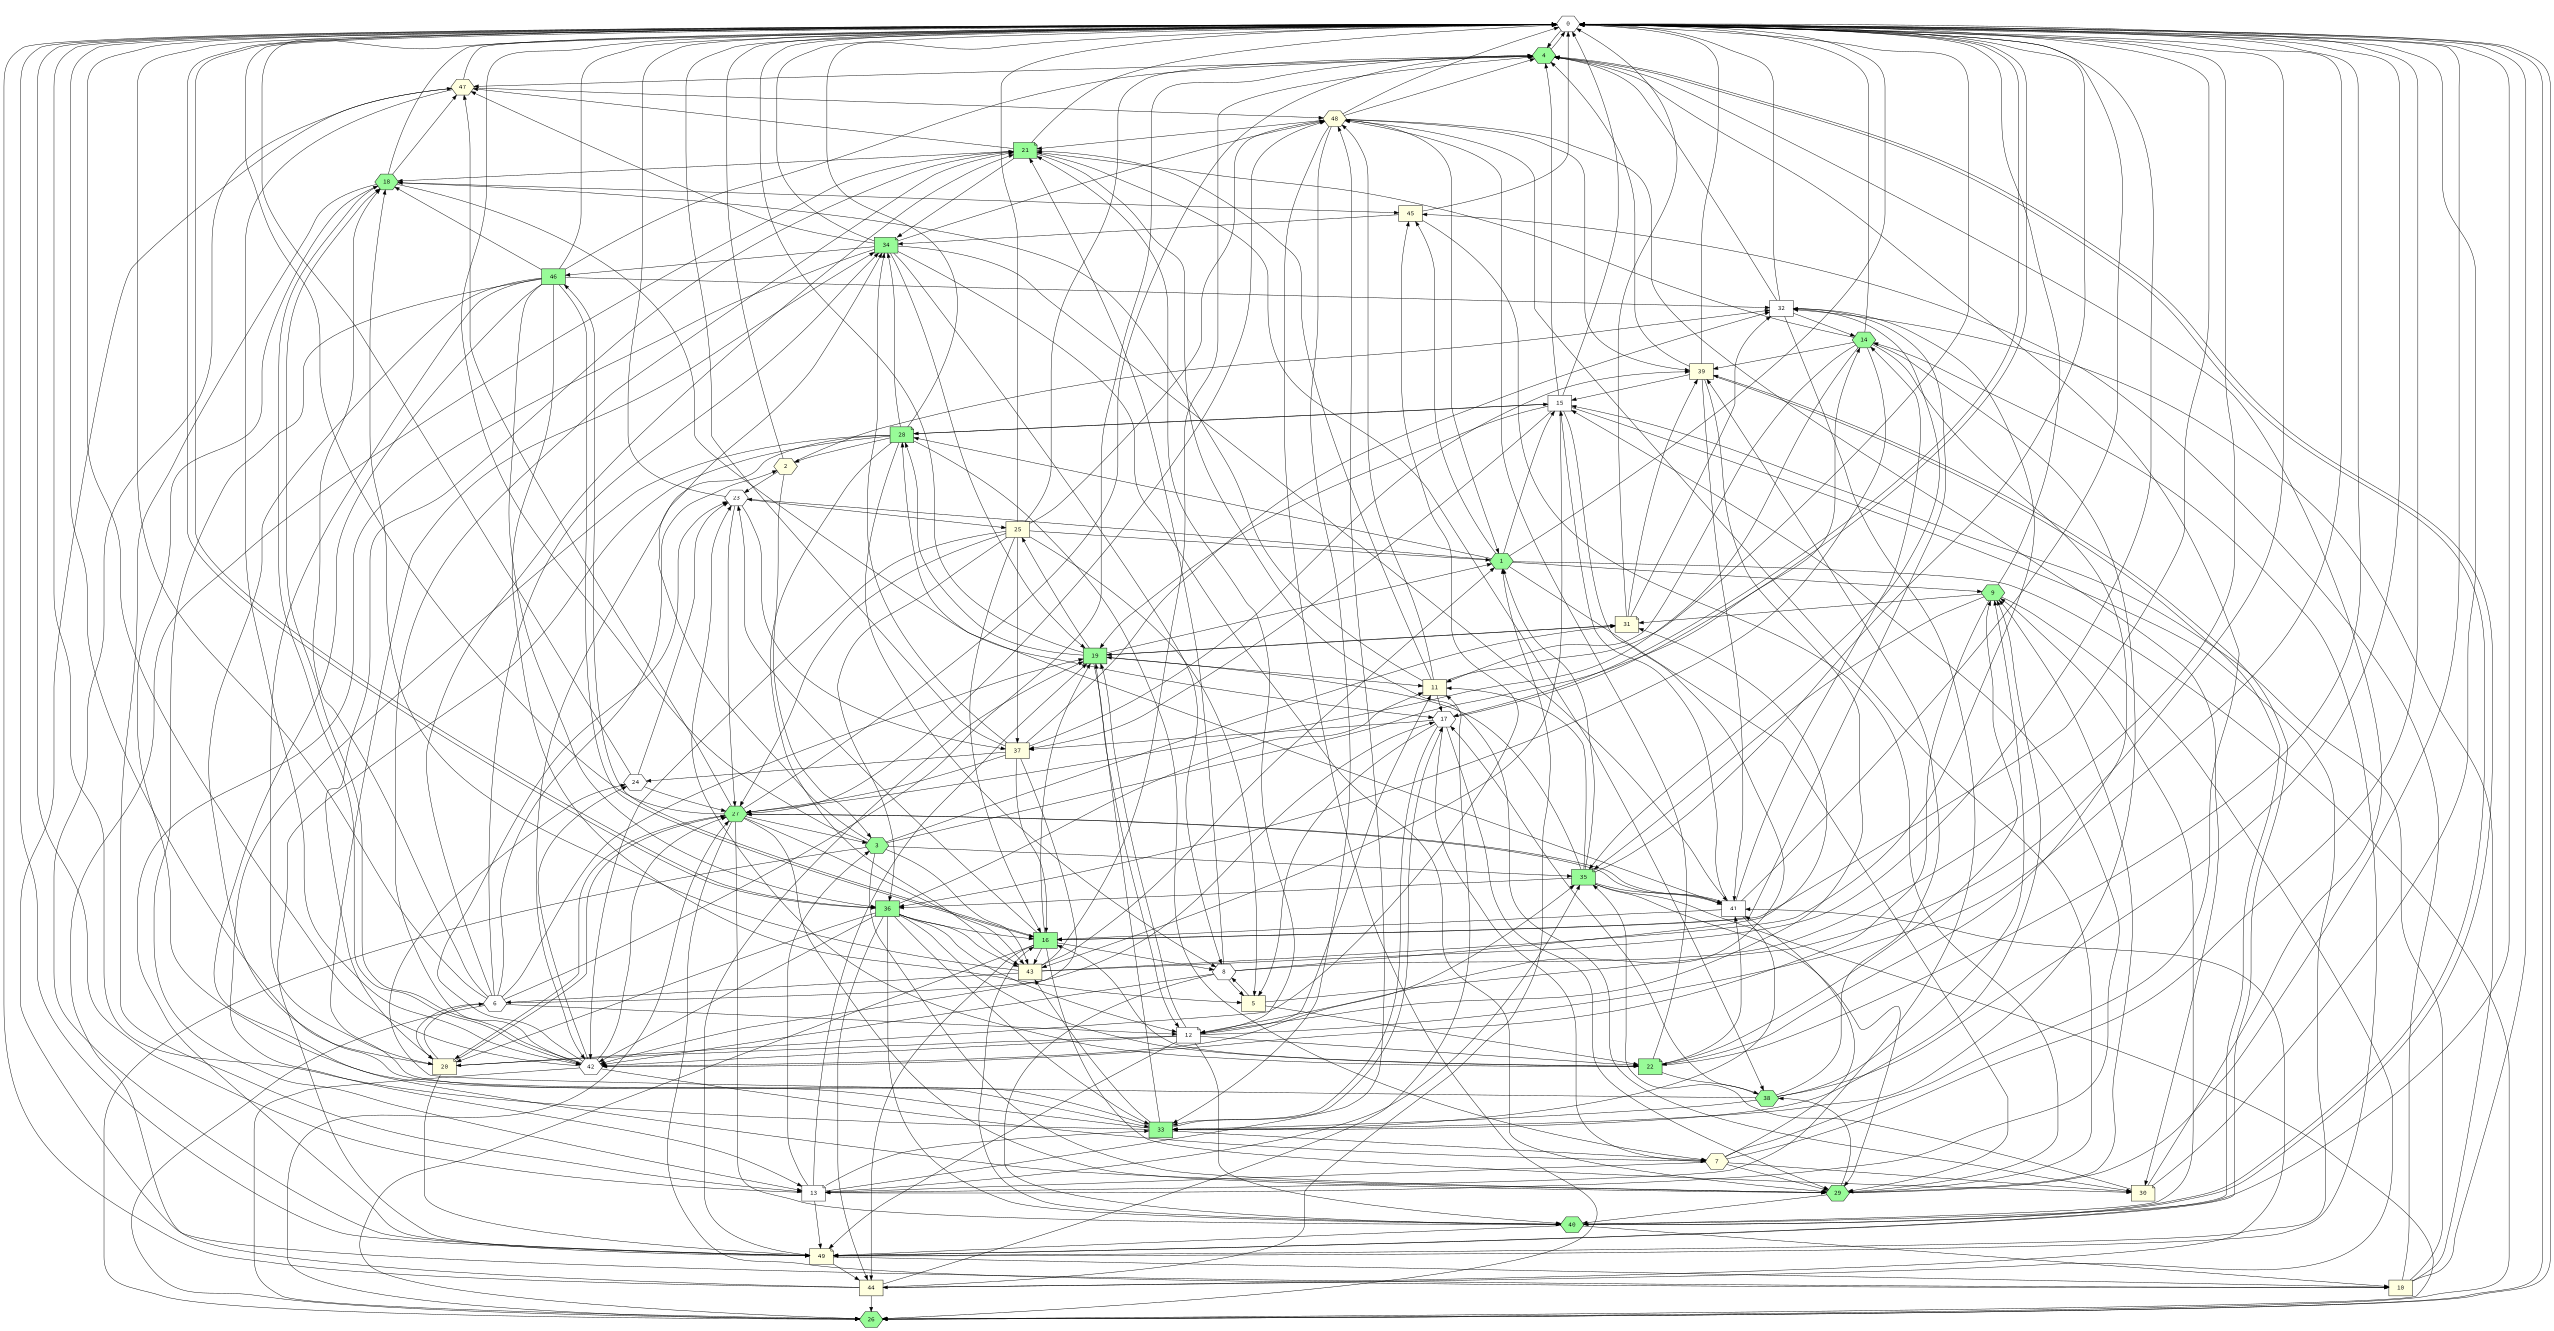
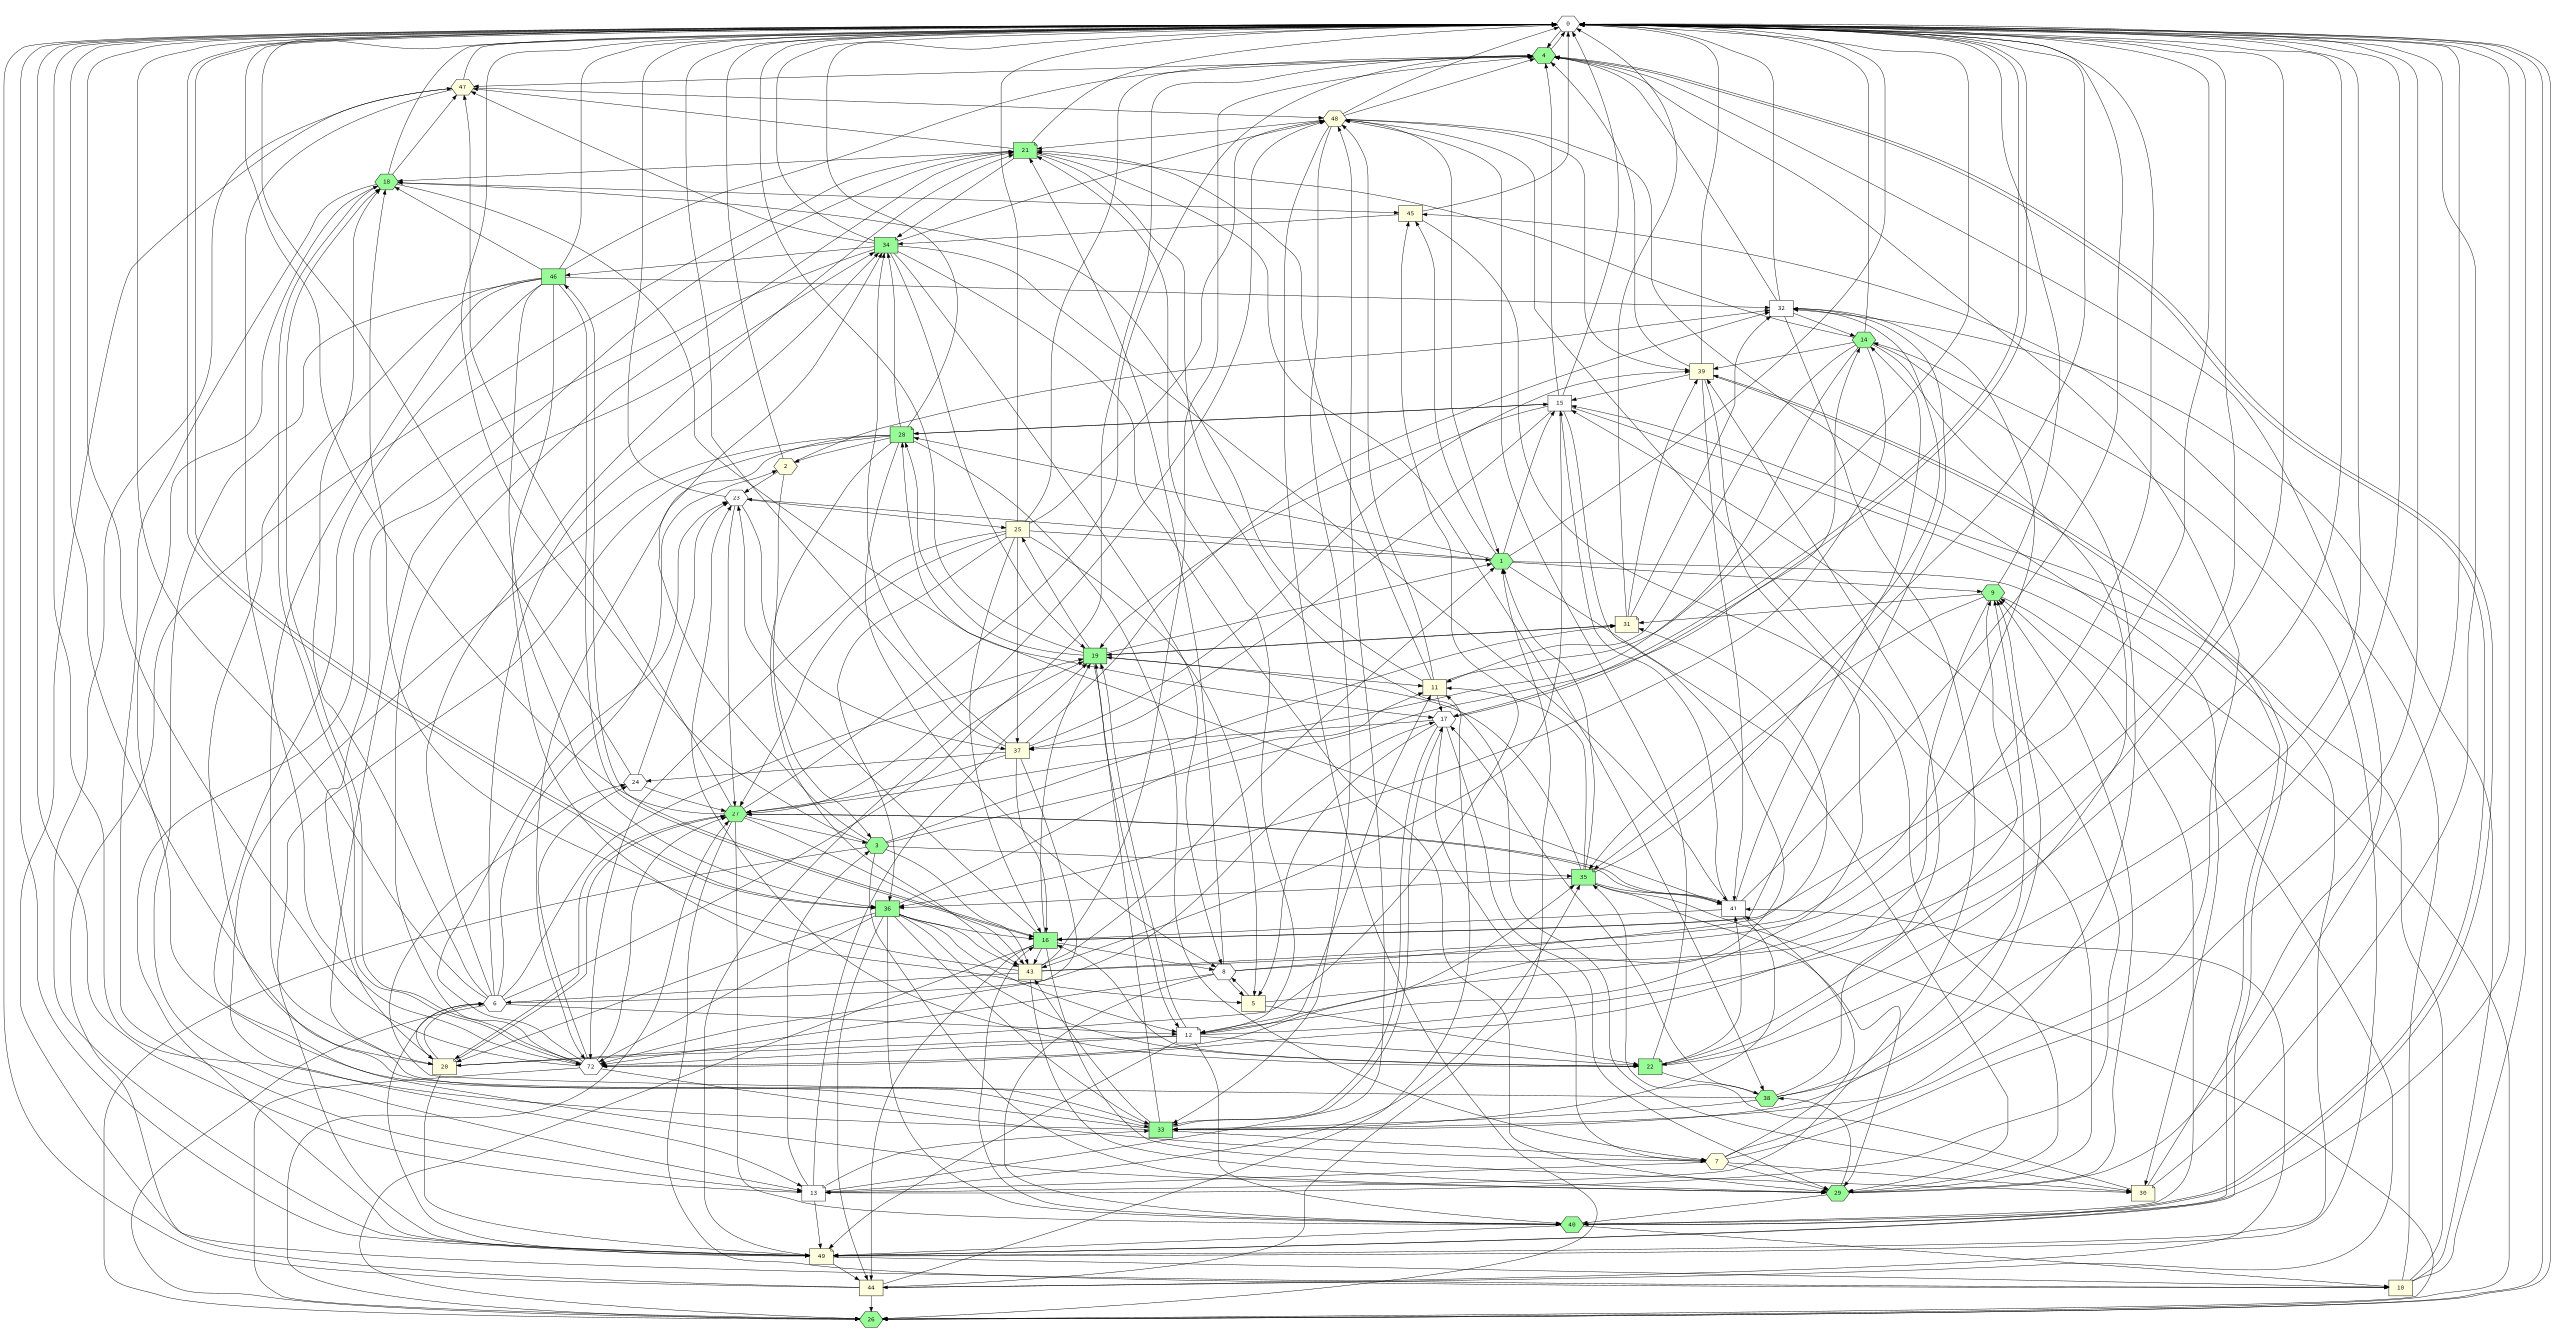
(591, 1067) -> (591, 1067)
(1073, 1161) -> (1416, 1177)
none -> (482, 1237)
